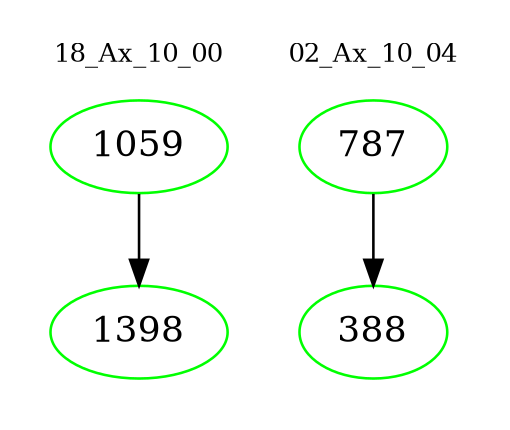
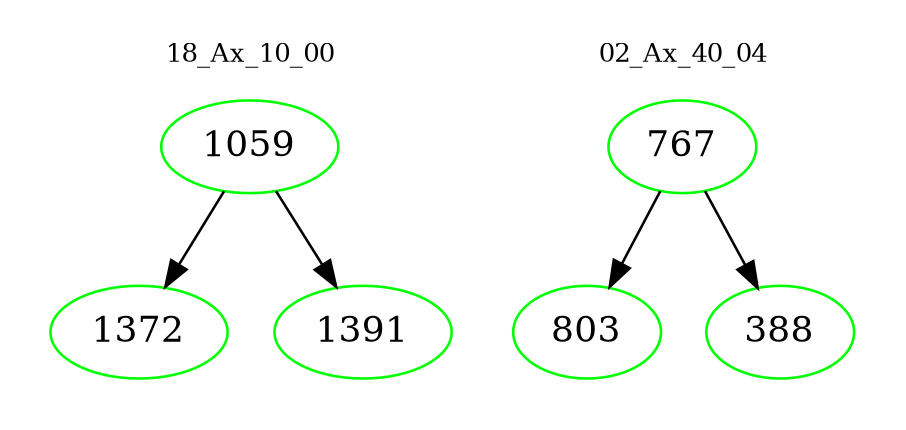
(373, 55) -> (684, 55)
(373, 147) -> (682, 147)
(139, 332) -> (363, 332)
none -> (139, 332)
none -> (587, 332)
